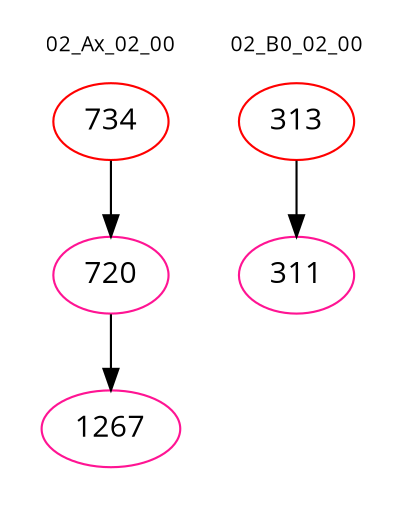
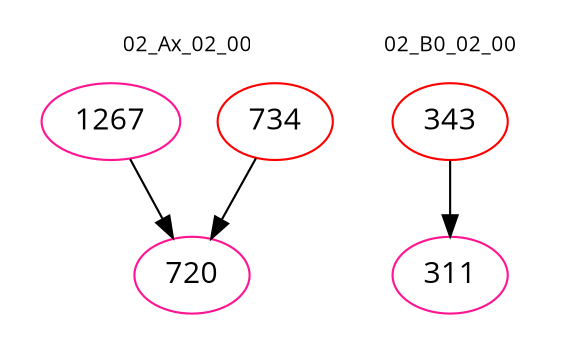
(297, 122) -> (450, 122)
(111, 342) -> (146, 189)
